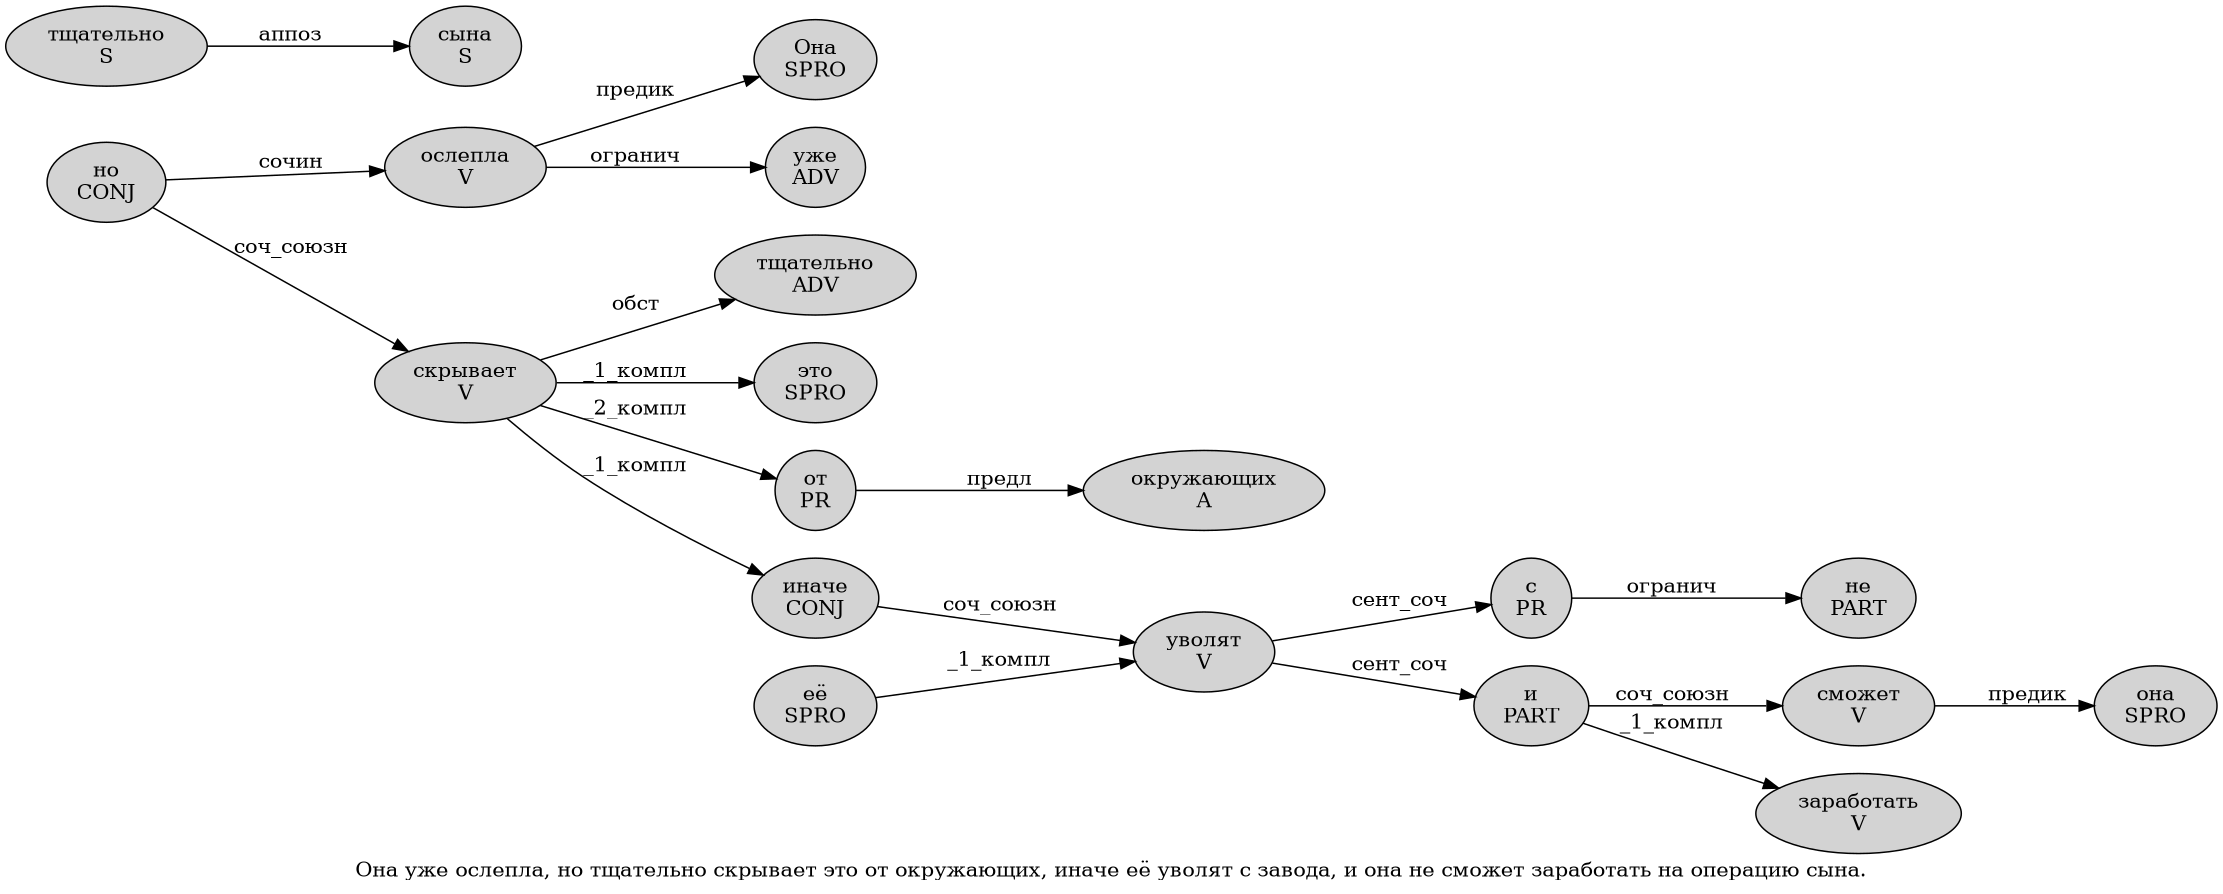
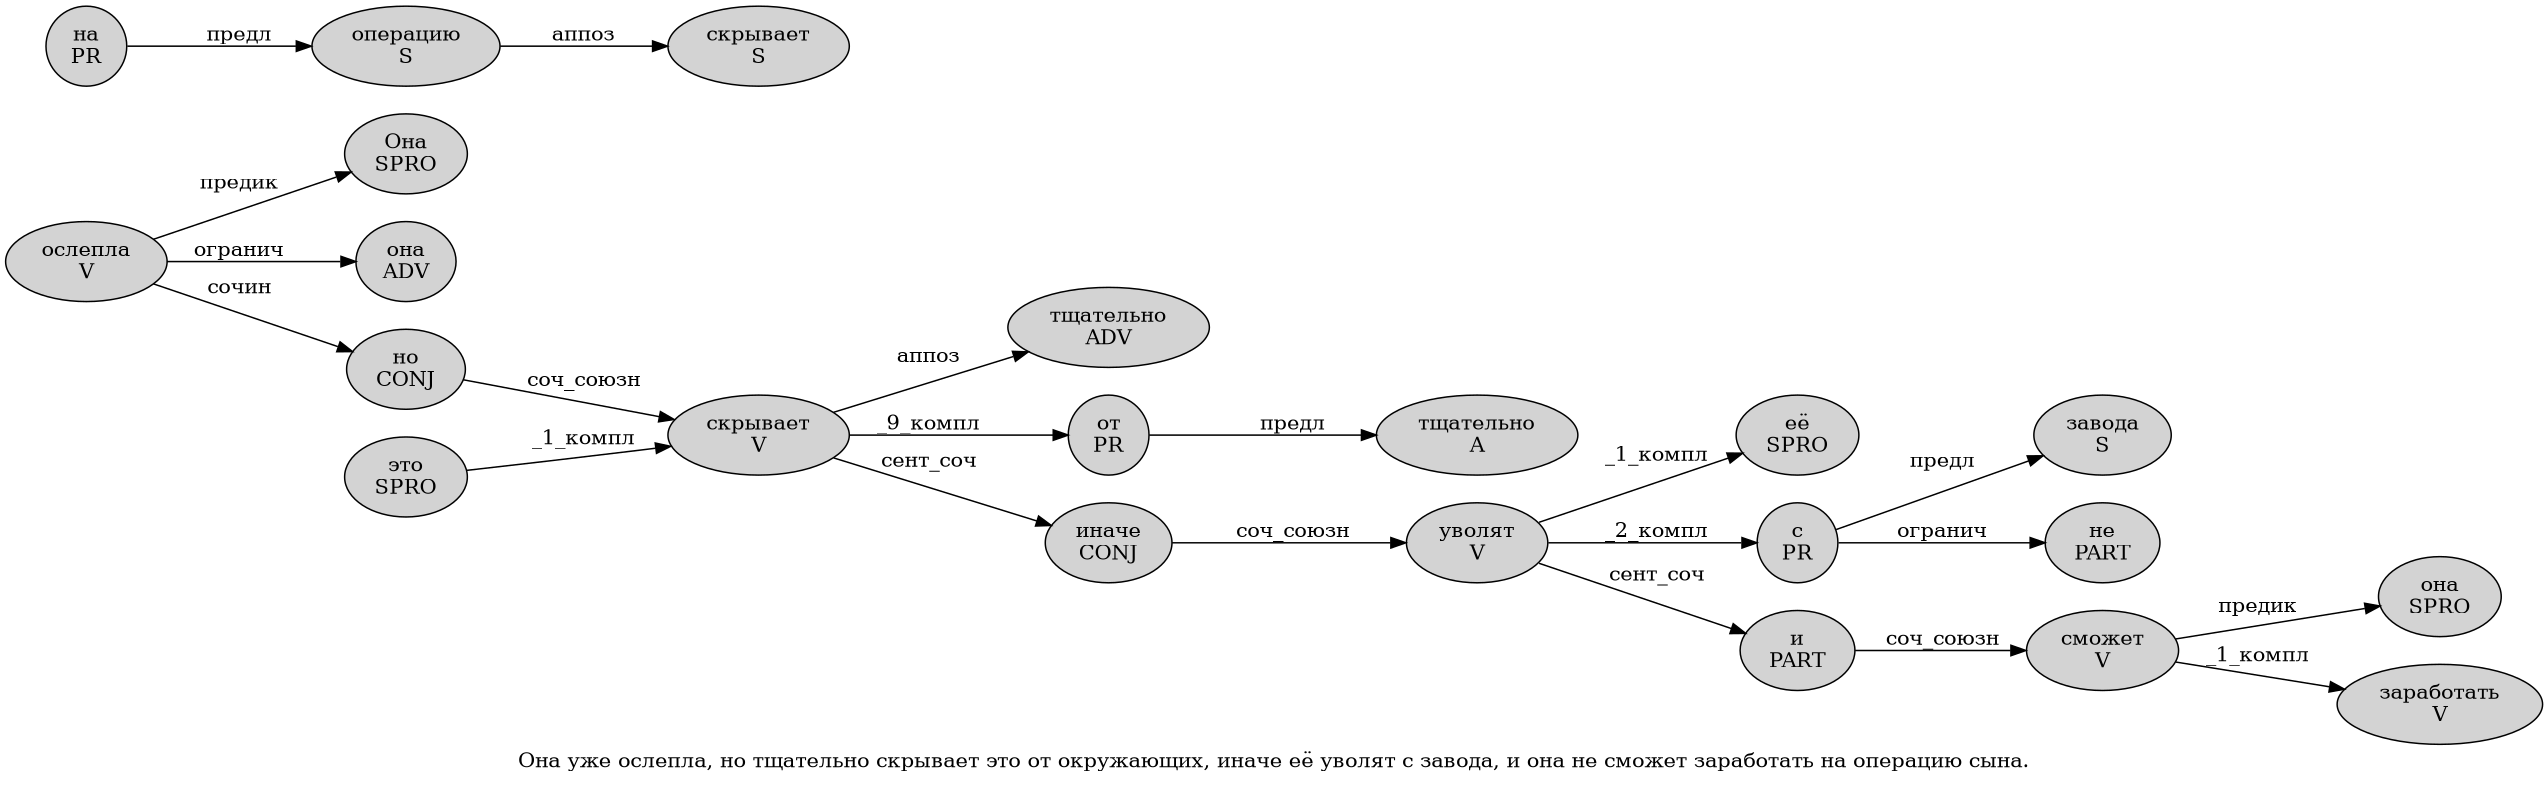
none -> (86, 46)
(106, 46) -> (406, 46)
(465, 46) -> (759, 46)
(815, 167) -> (406, 262)
(268, 176) -> (246, 315)
(636, 304) -> (929, 357)
(648, 383) -> (561, 460)
(636, 409) -> (929, 424)
none -> (2103, 435)
(636, 466) -> (929, 461)
(1204, 490) -> (1477, 435)
(1399, 600) -> (1657, 532)
(998, 681) -> (1634, 490)
(1674, 754) -> (2252, 674)
